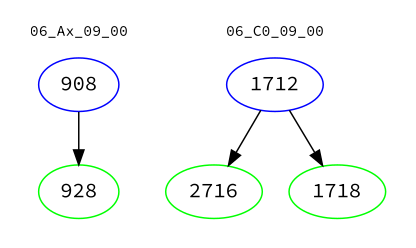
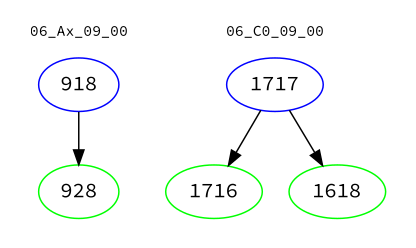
(79, 85) -> (79, 85)
(275, 85) -> (275, 85)
(214, 192) -> (214, 192)
(337, 192) -> (337, 192)
